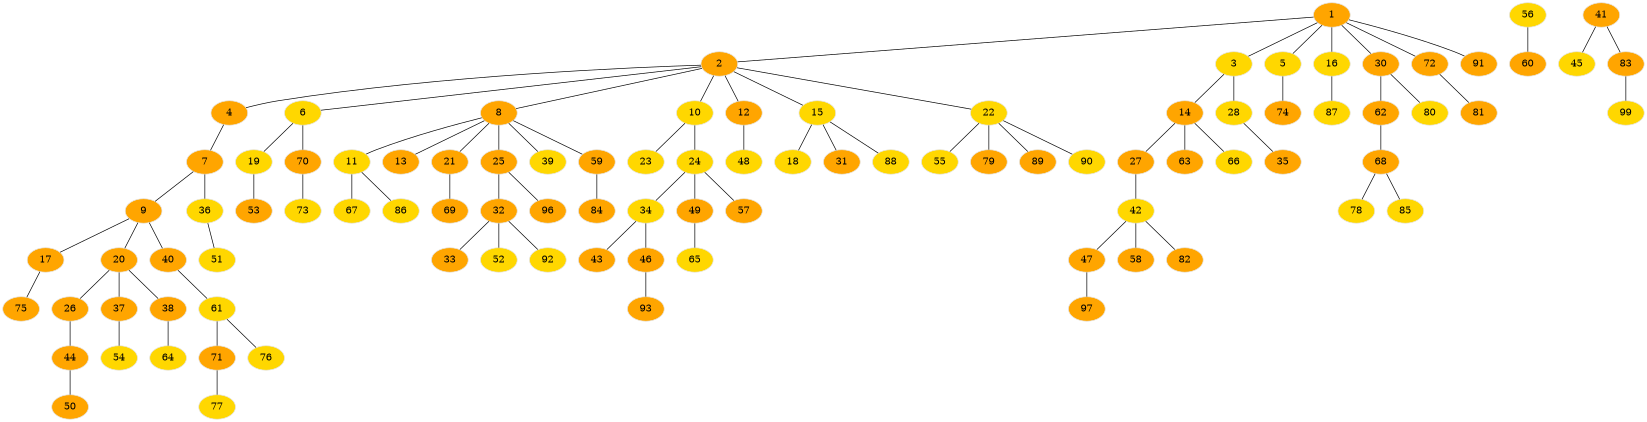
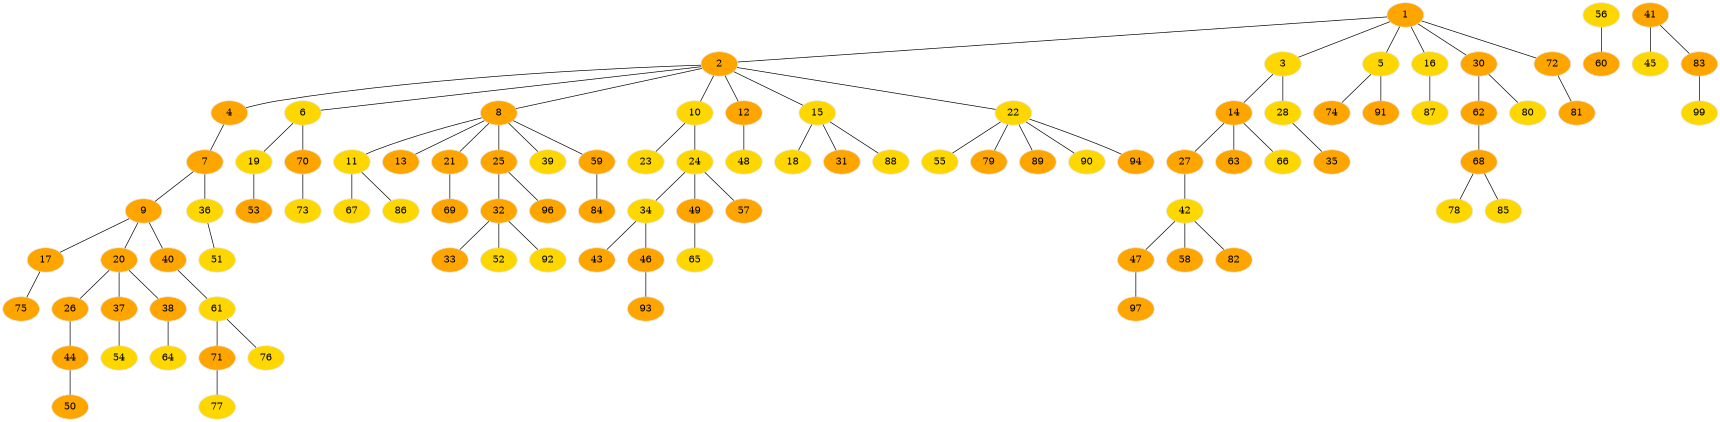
(1407, 36) -> (1381, 89)
none -> (1136, 162)
